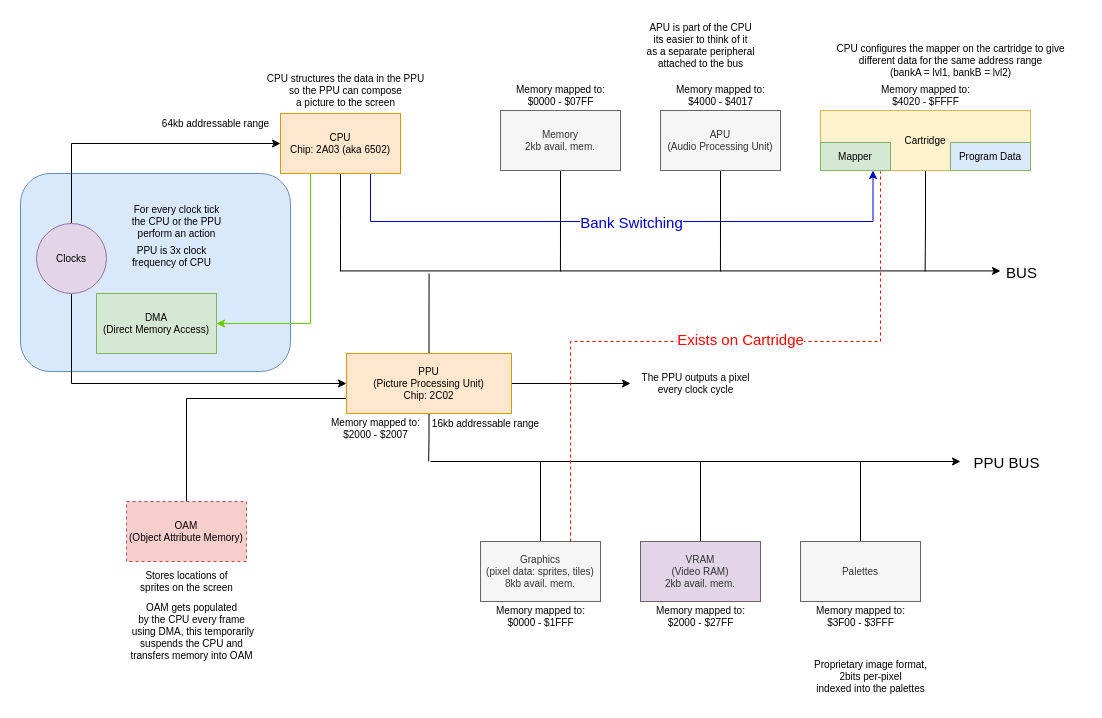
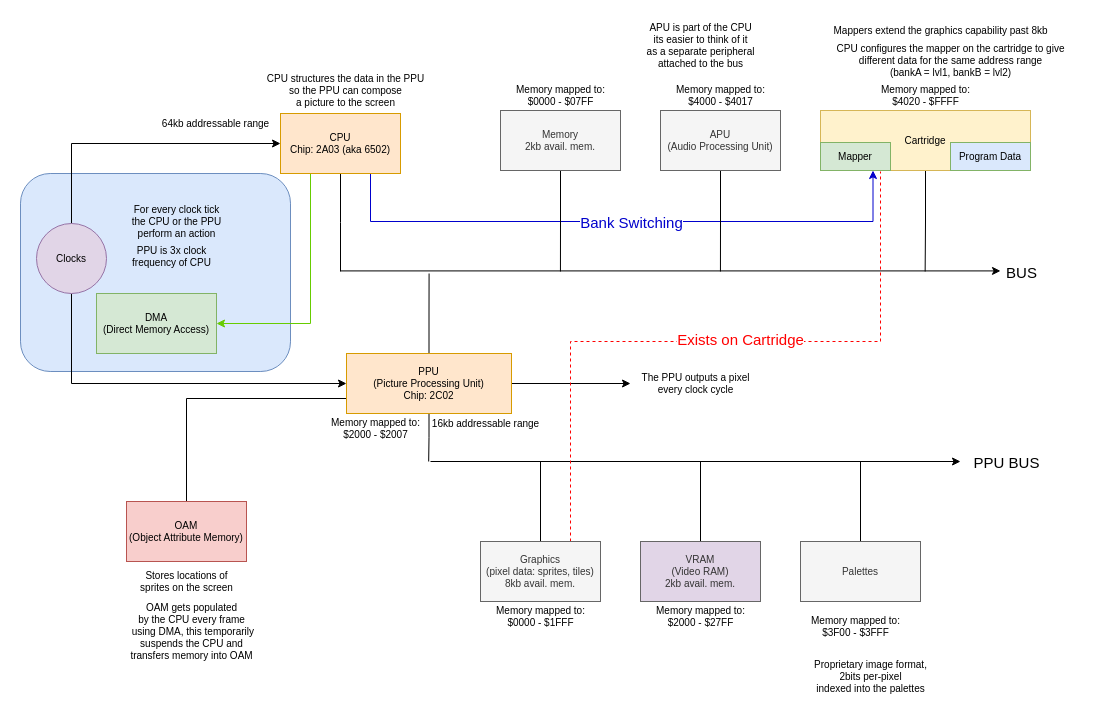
none -> (941, 31)
(187, 532) -> (187, 532)
(861, 617) -> (856, 627)
